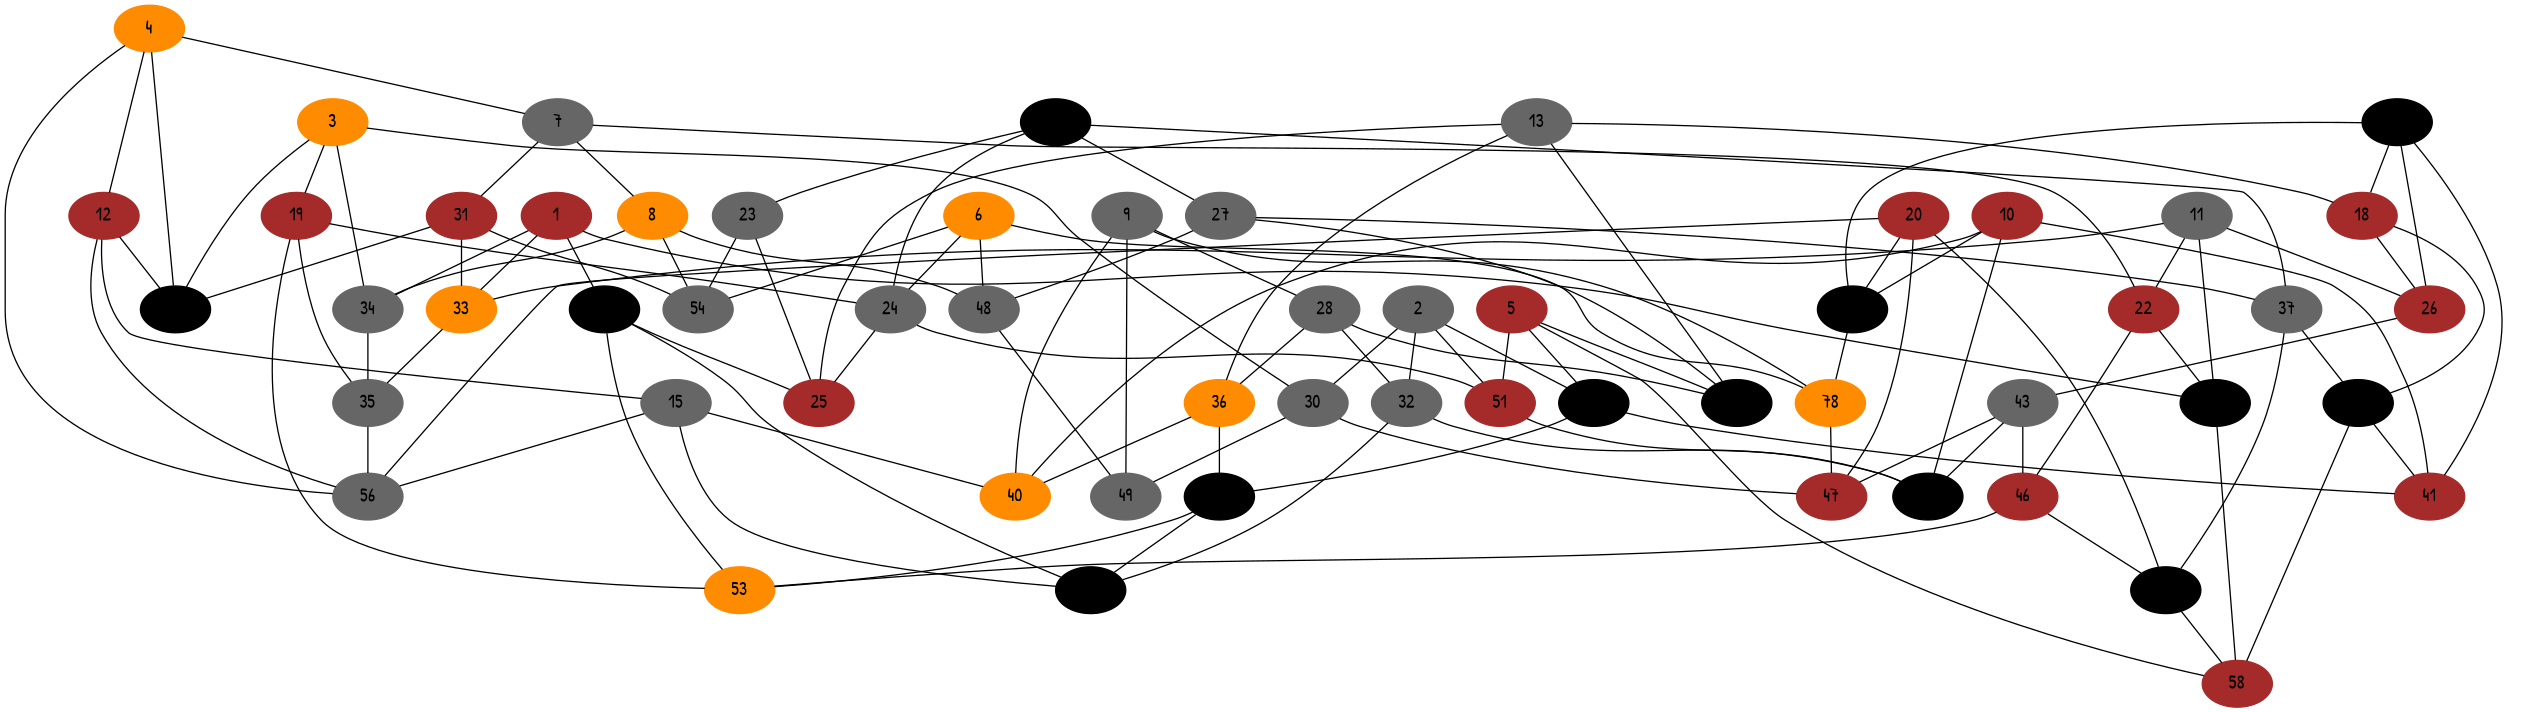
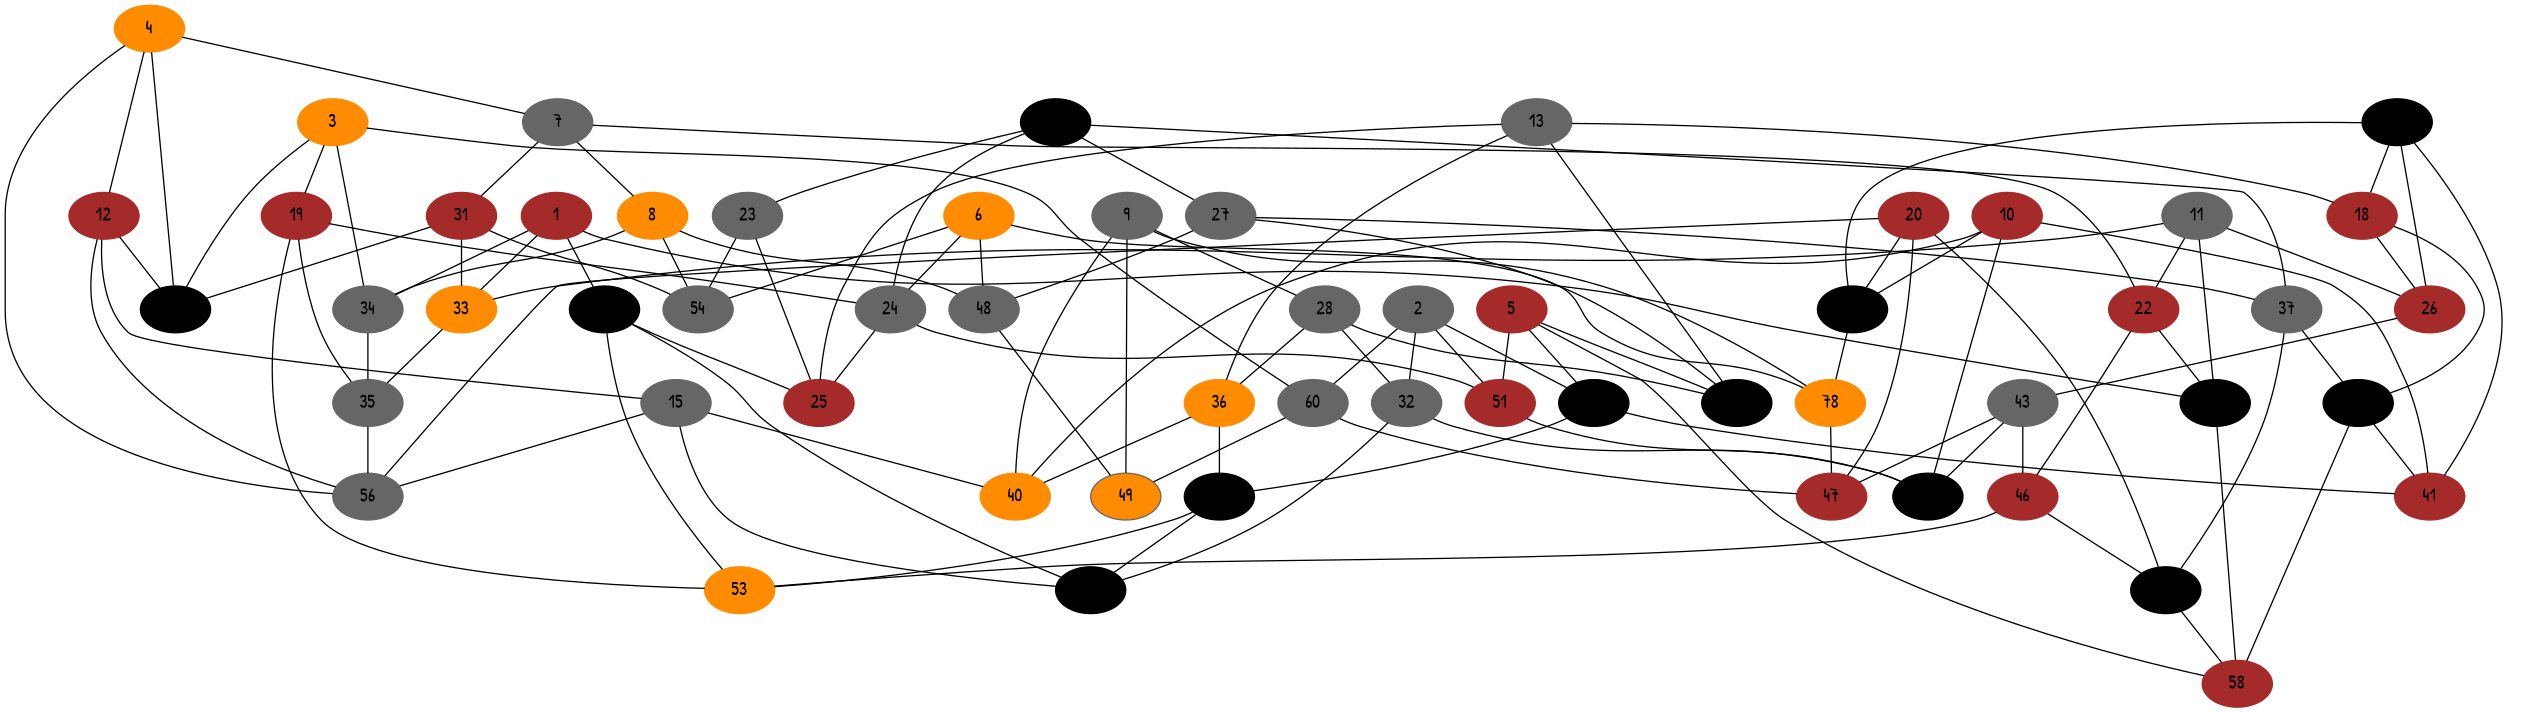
(1313, 403) -> (1313, 403)
(1126, 497) -> (1126, 497)
